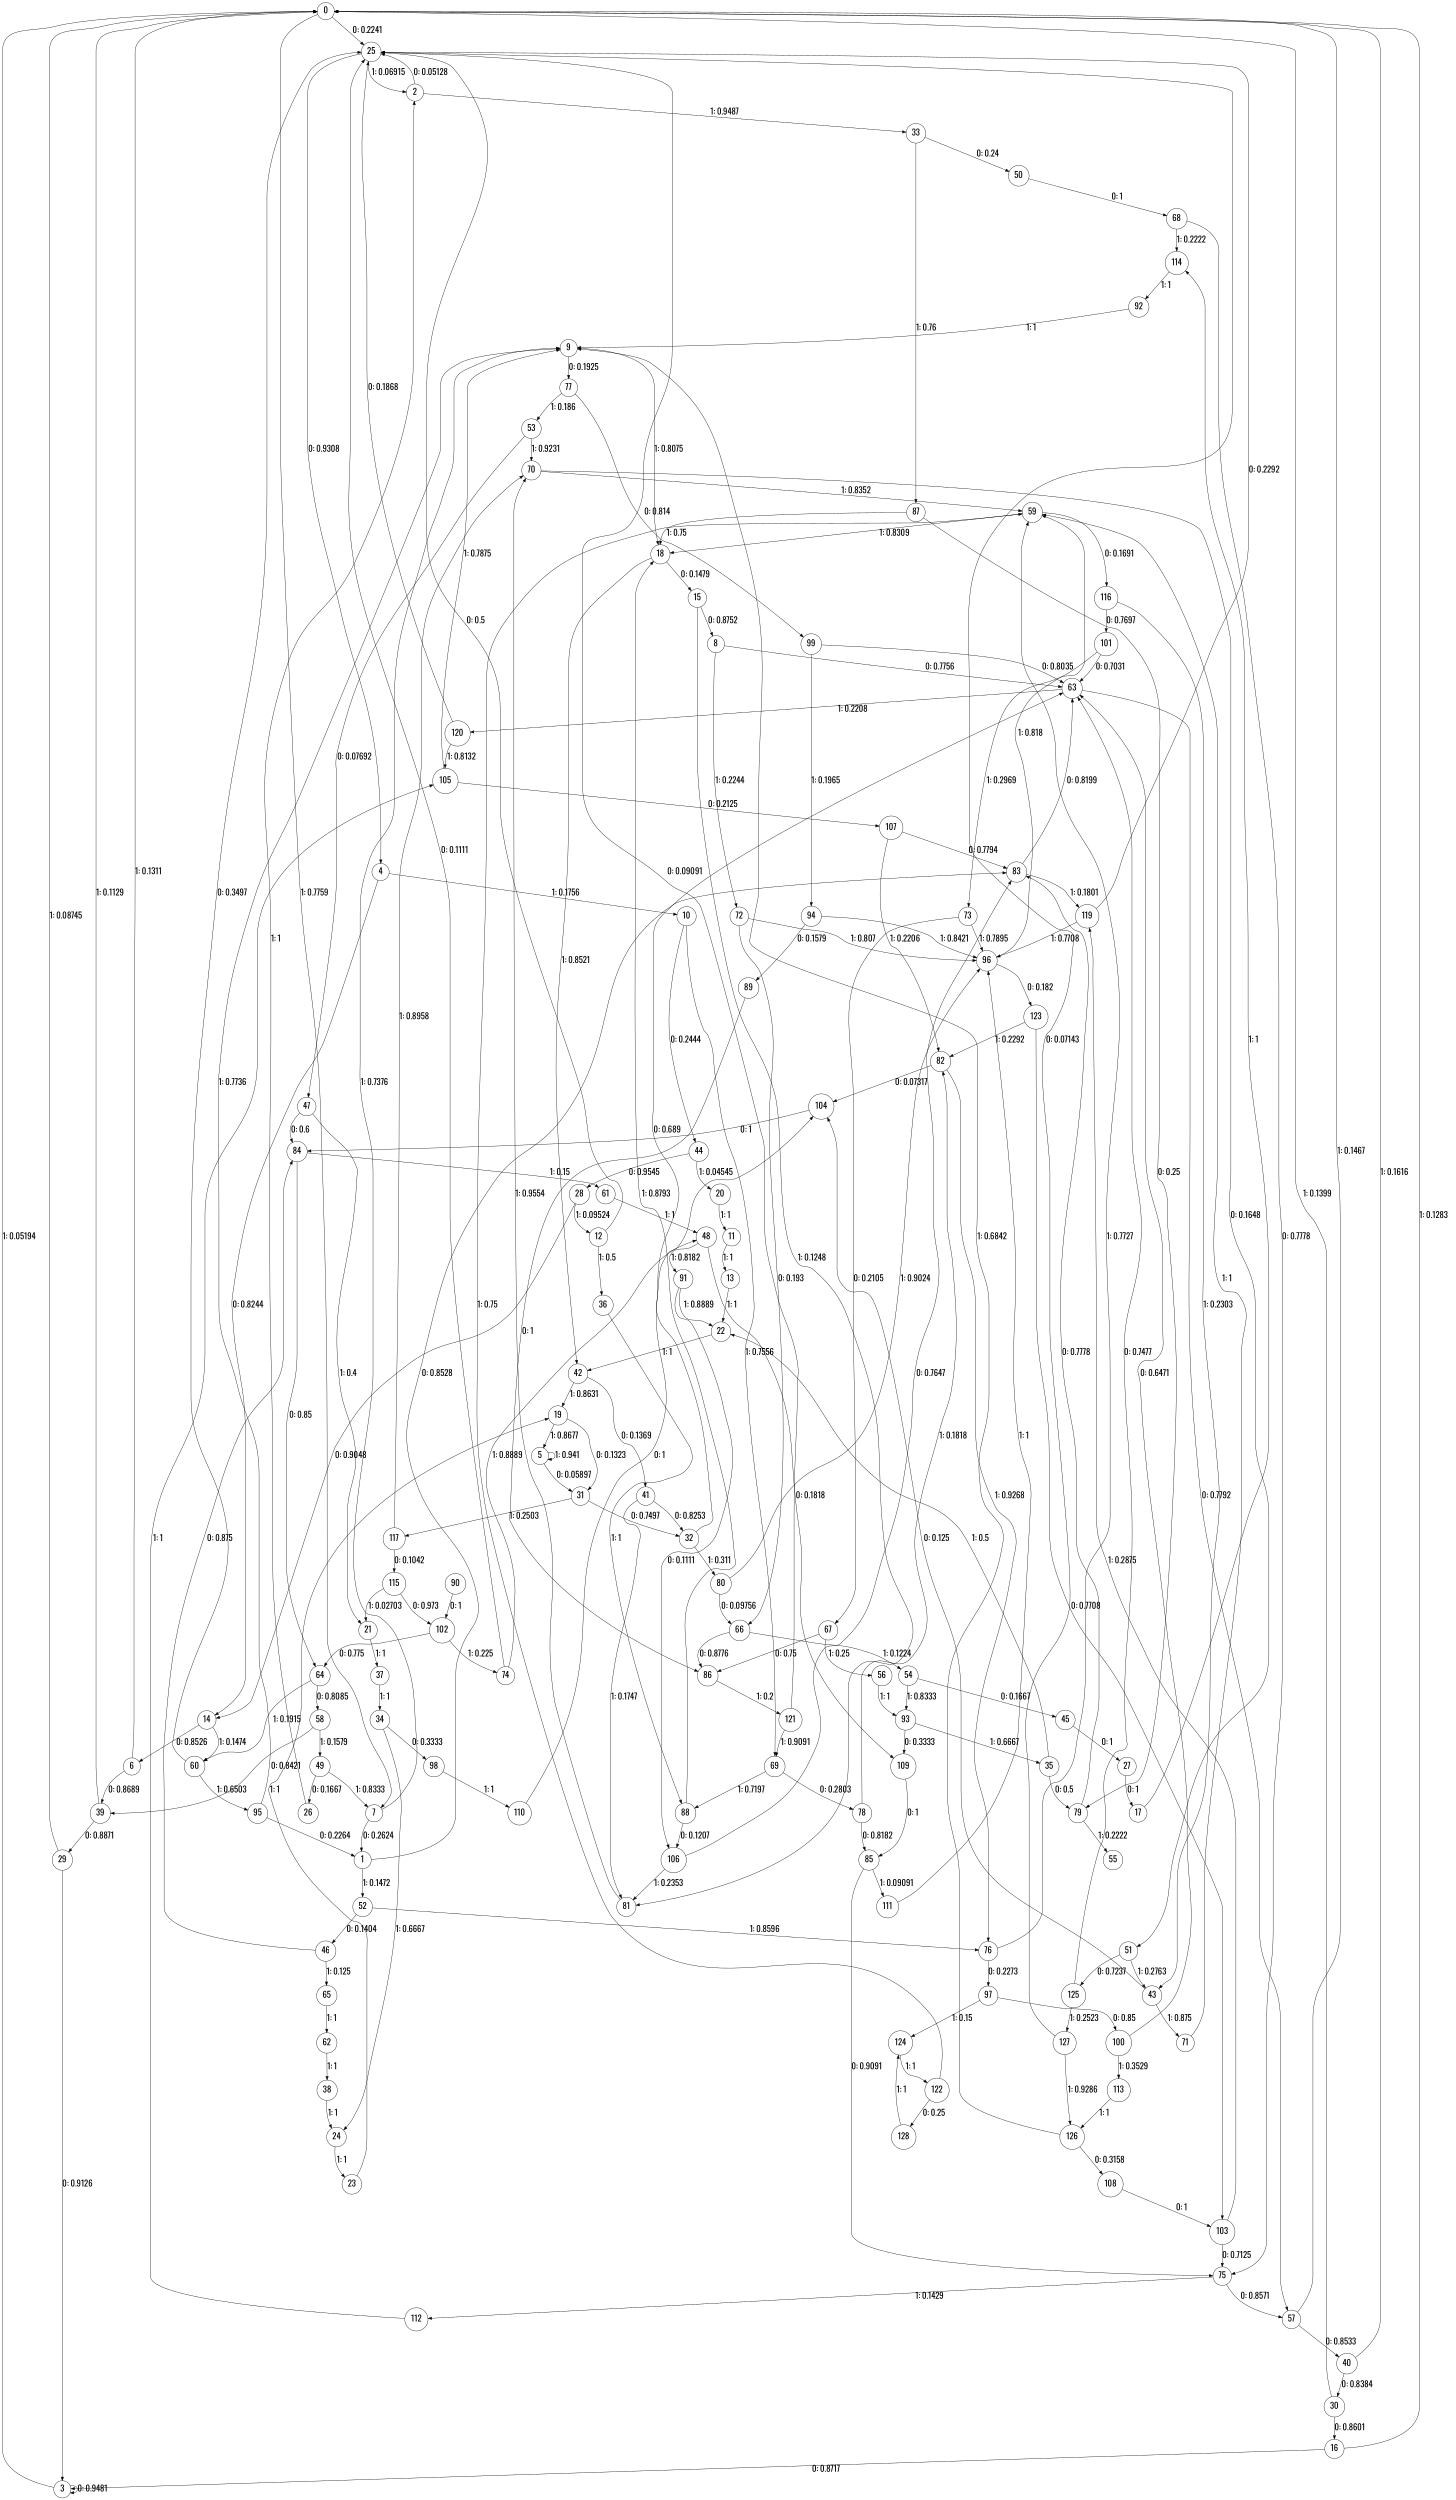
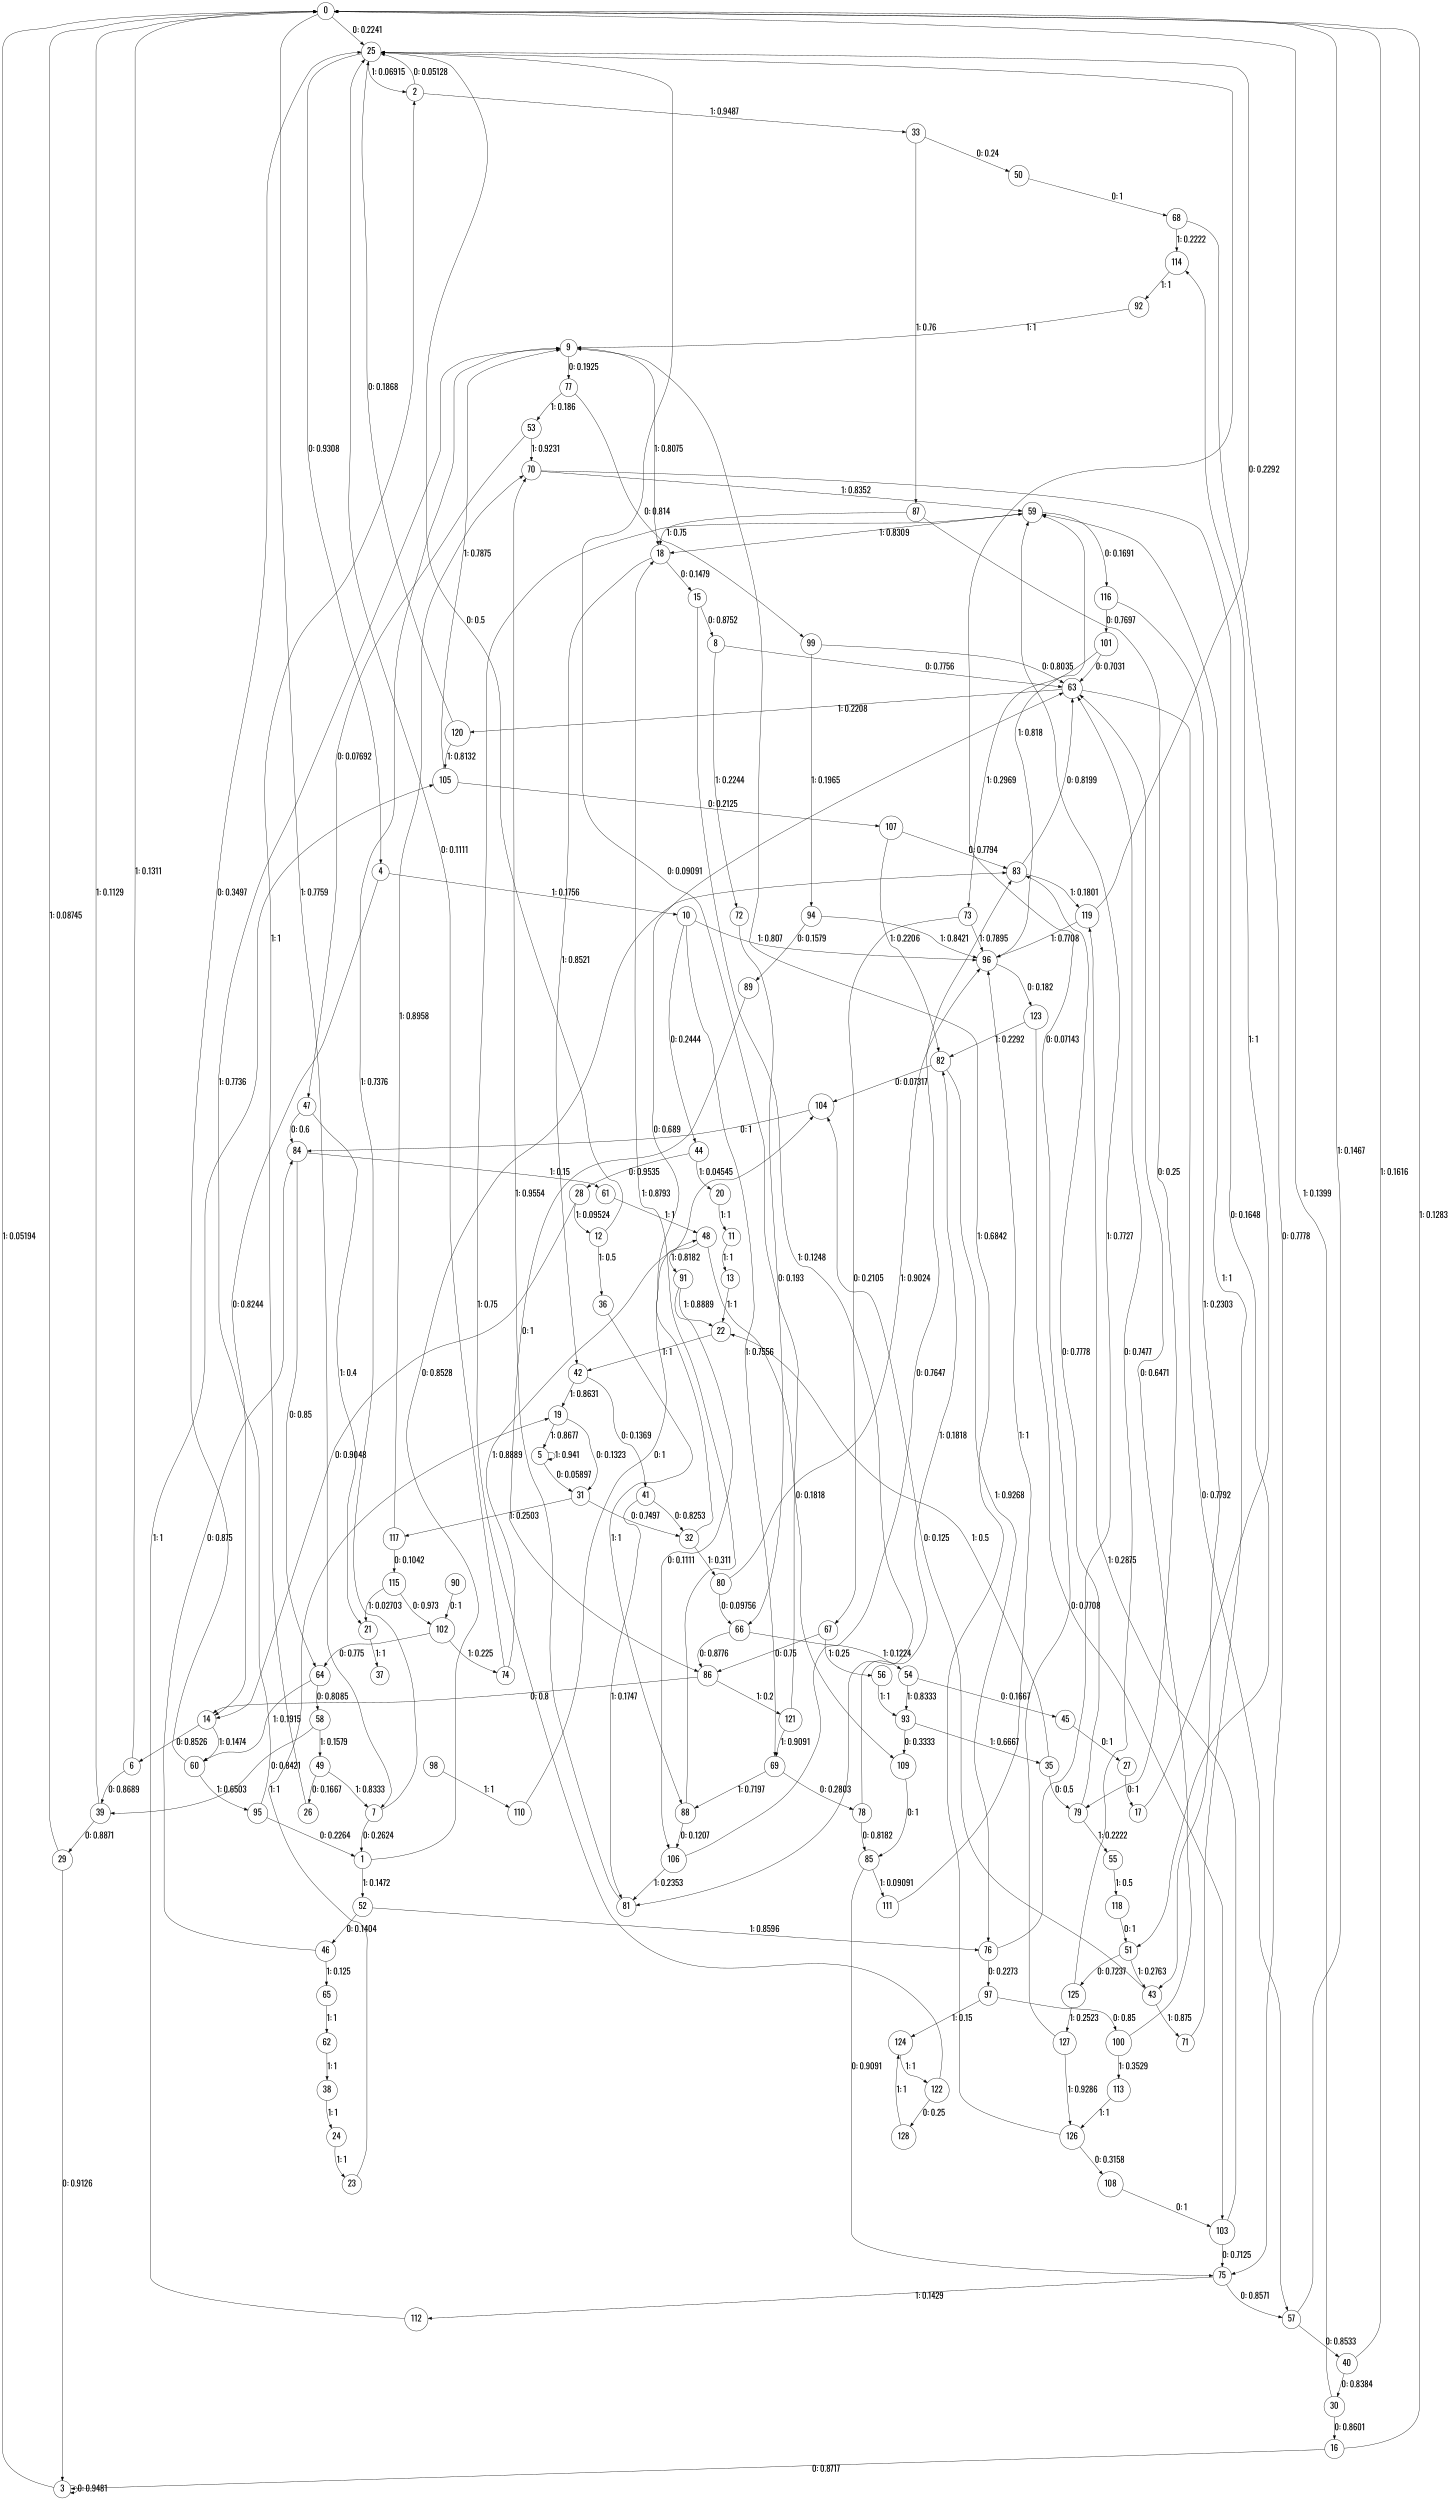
(859, 946) -> (832, 953)
(647, 1173) -> (647, 1173)
none -> (469, 1698)
(380, 1720) -> none
none -> (1117, 1907)
